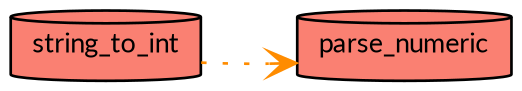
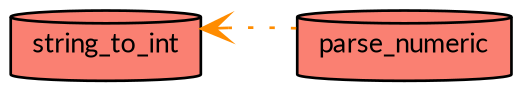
(235, 64) -> (262, 28)
